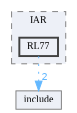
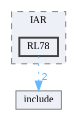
(39, 47) -> (39, 47)
